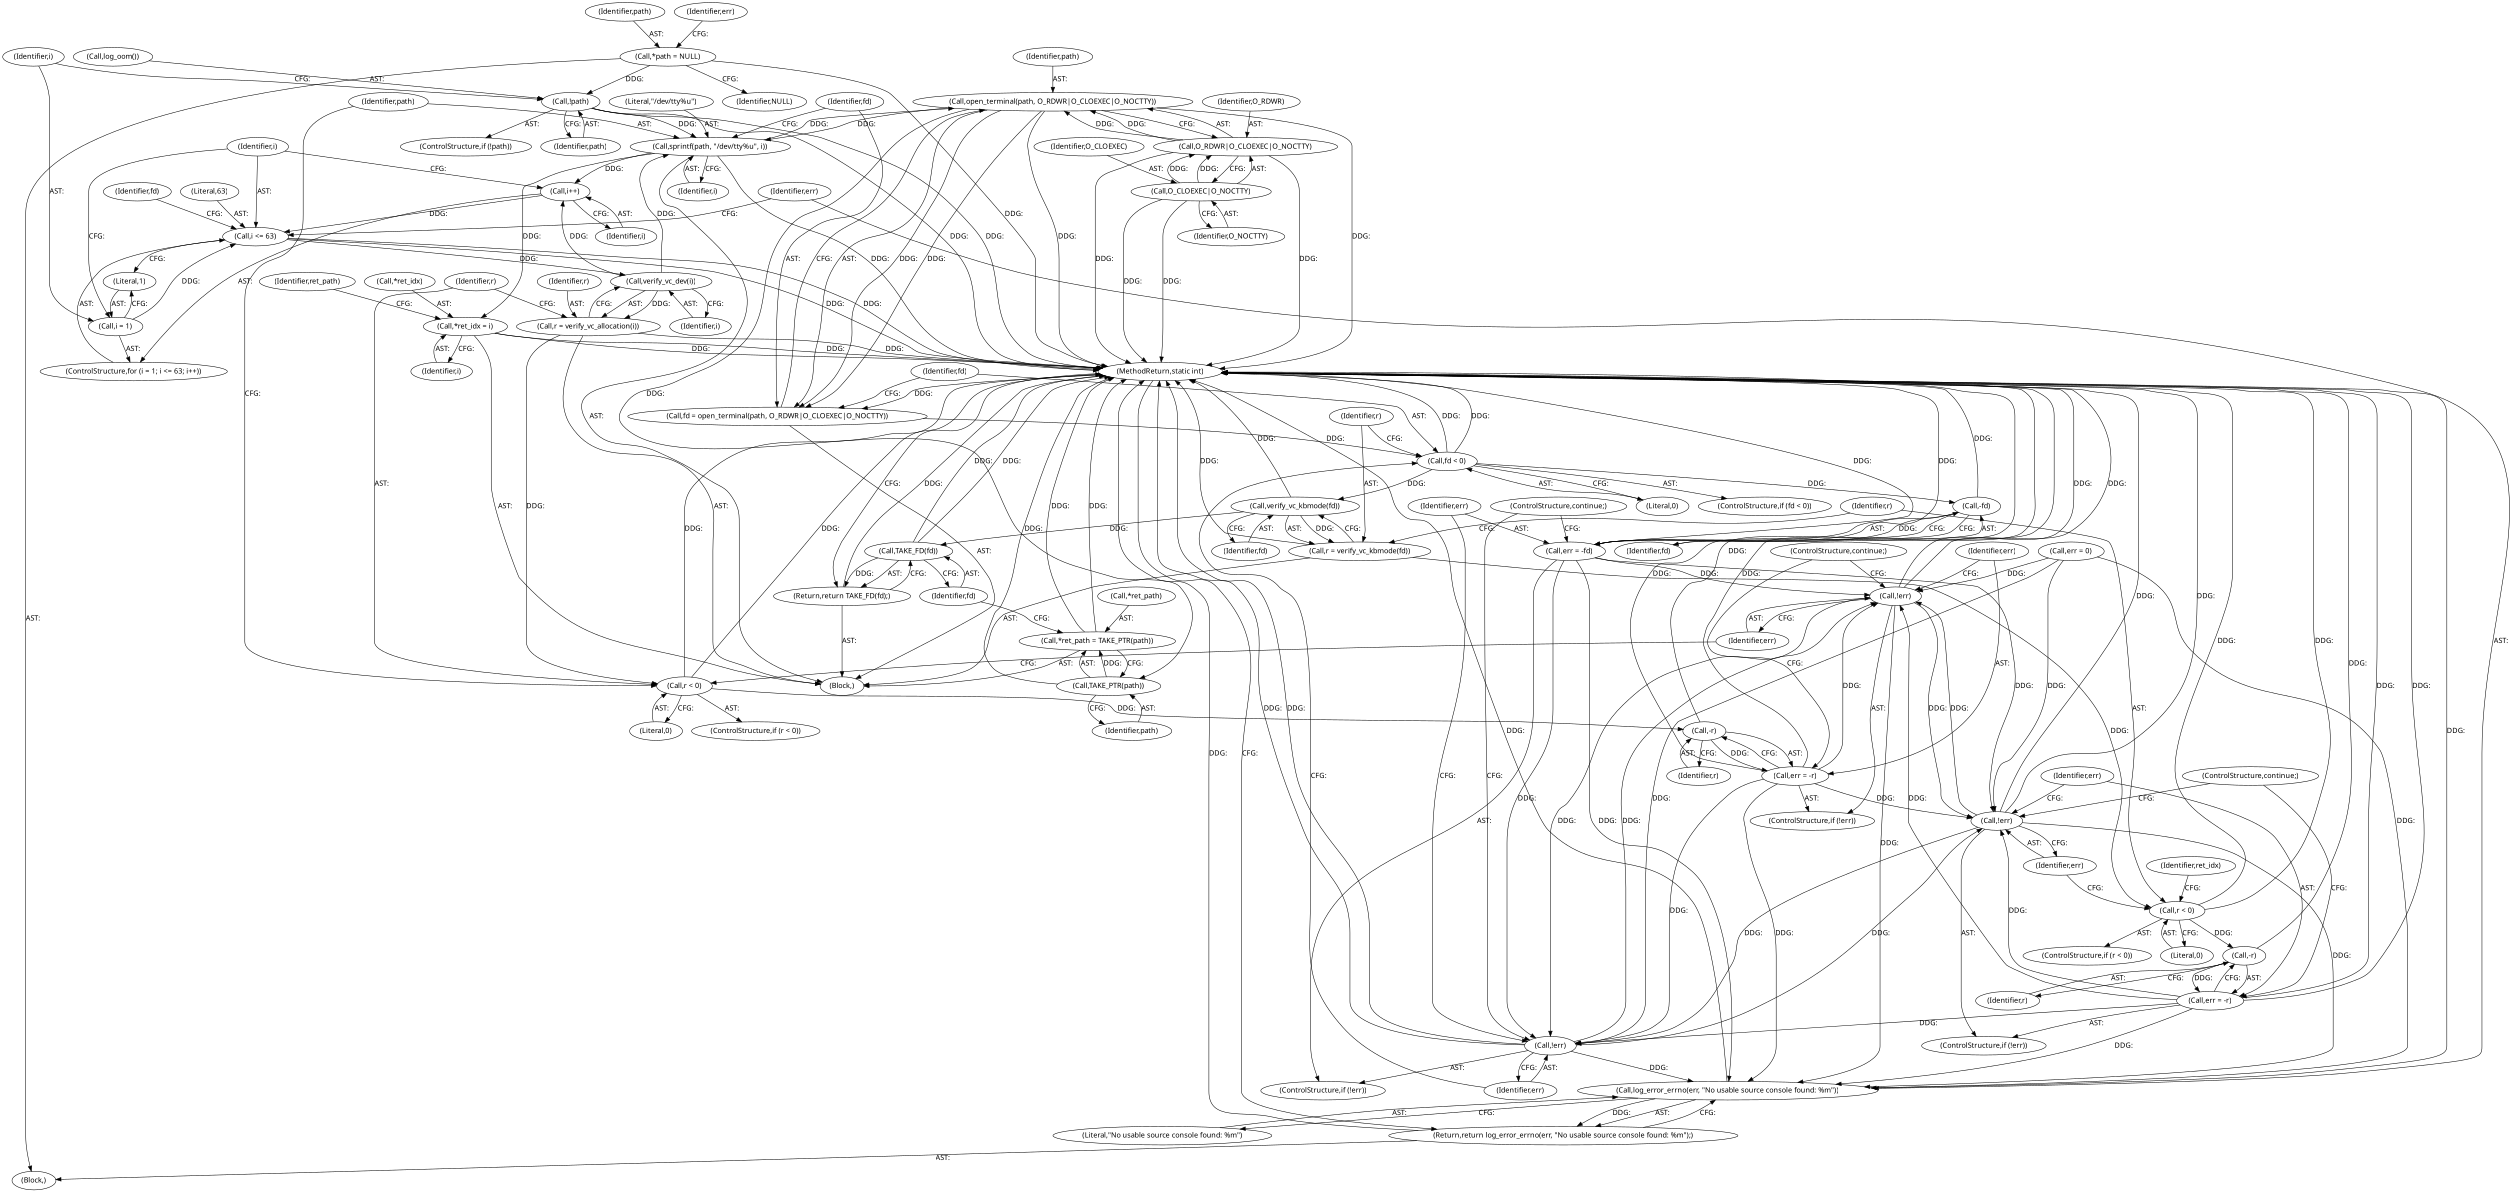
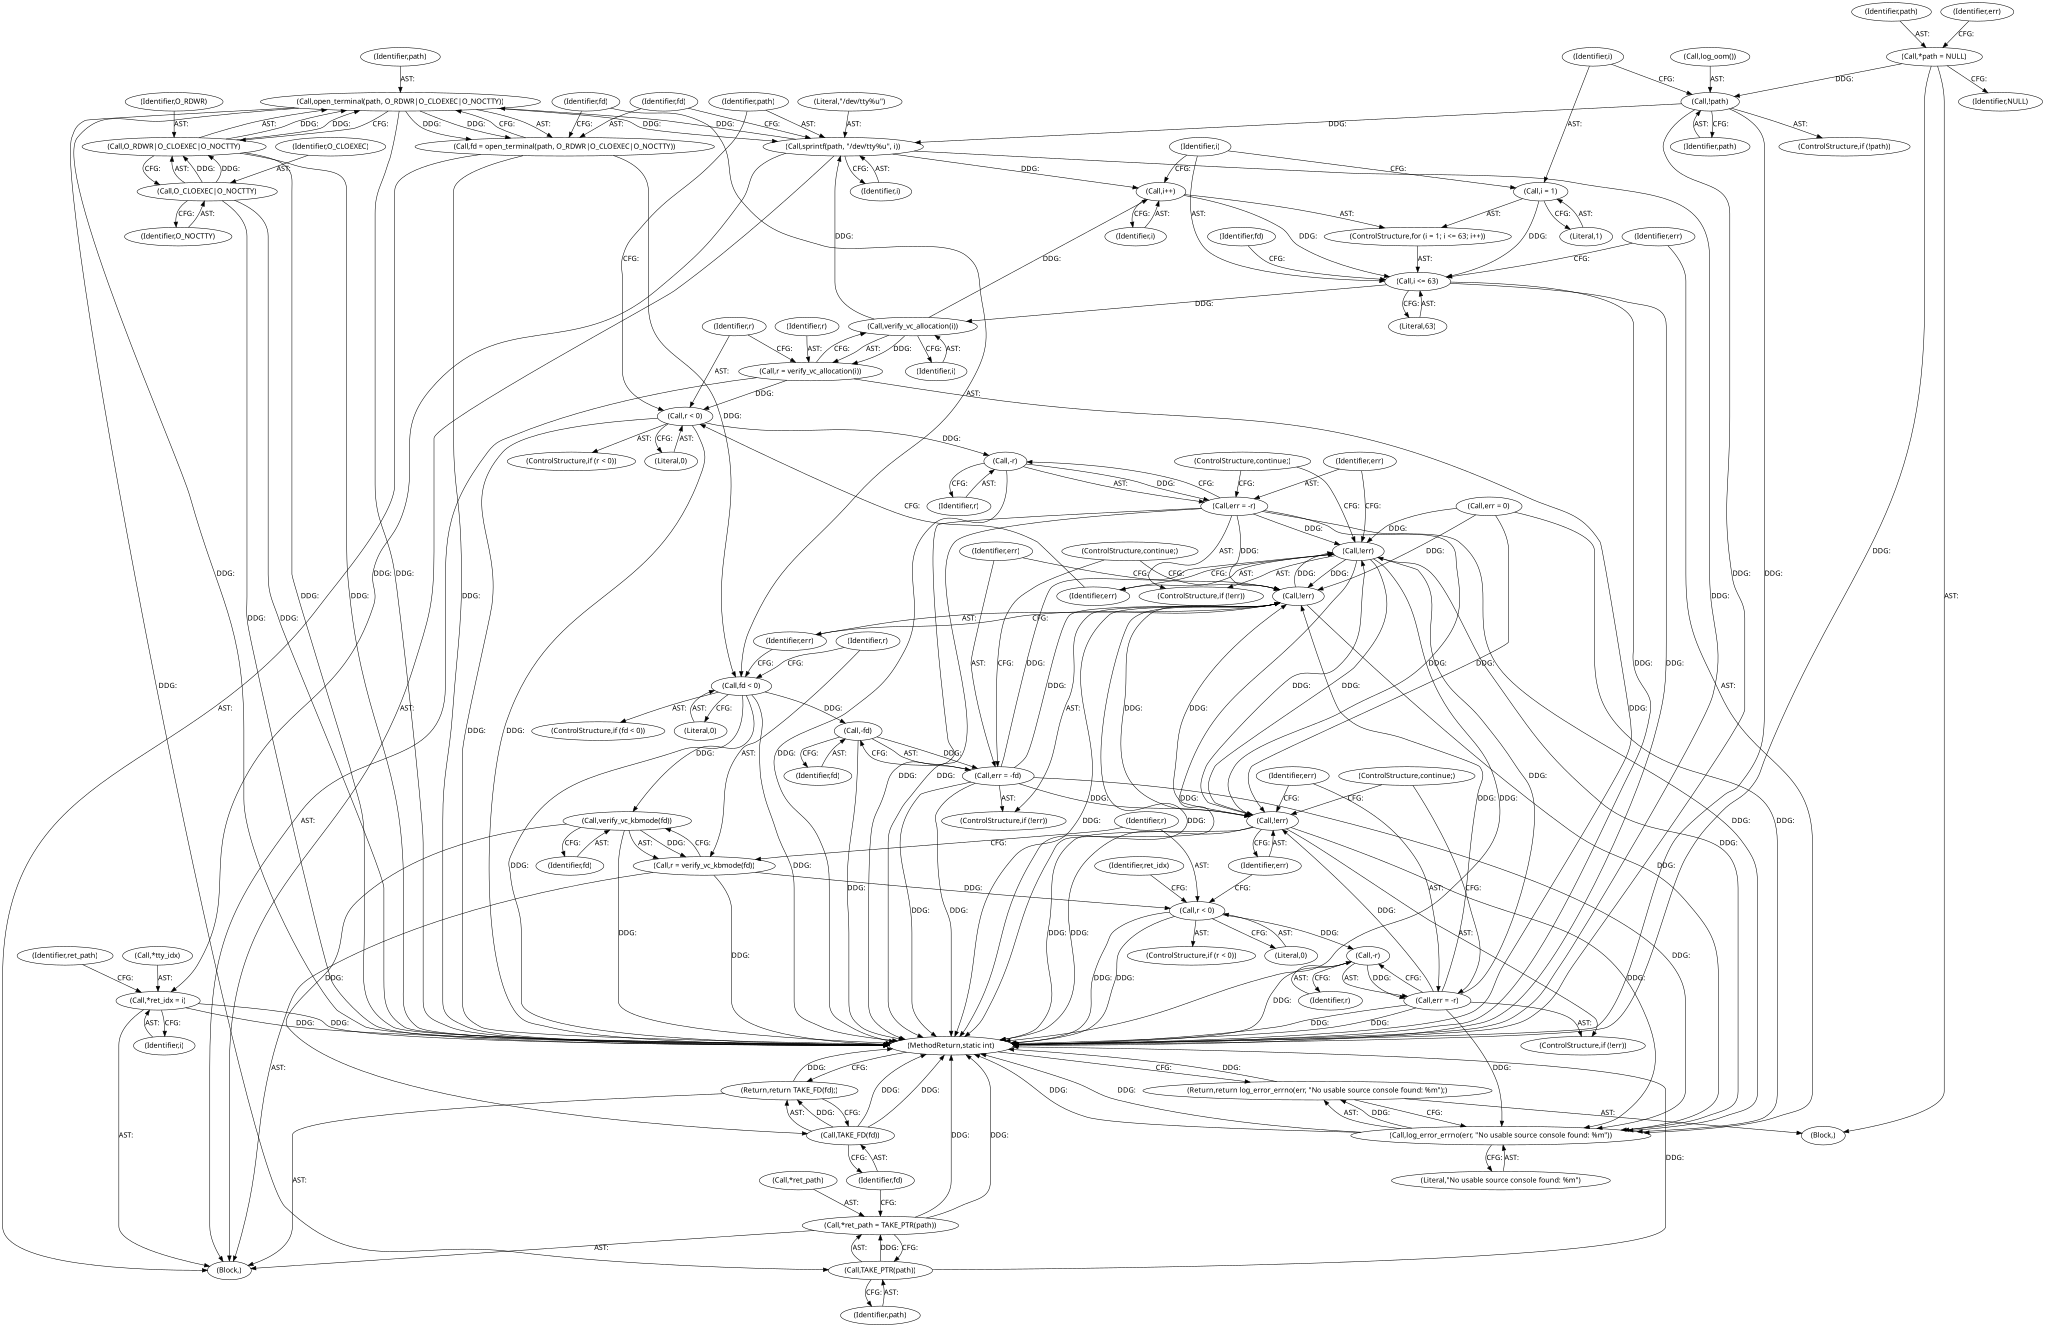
(178, 247) -> (1403, 302)
(400, 282) -> (158, 956)
(661, 282) -> (913, 327)
(965, 383) -> (444, 783)
